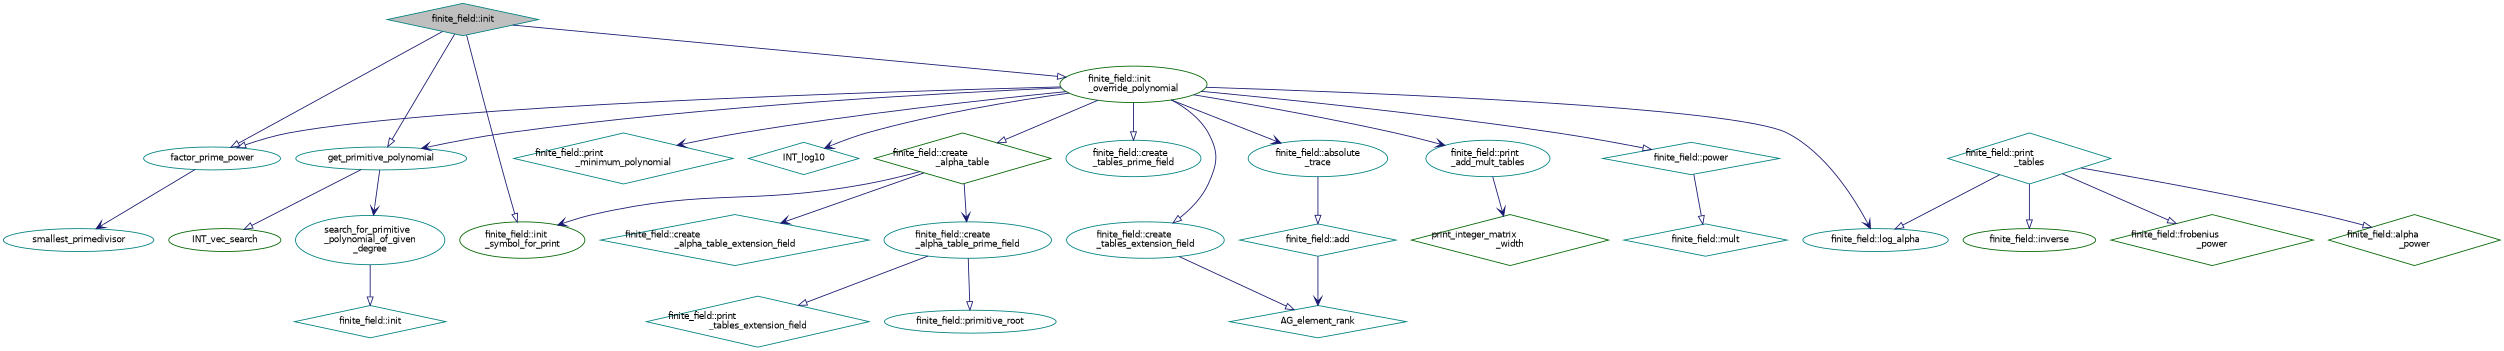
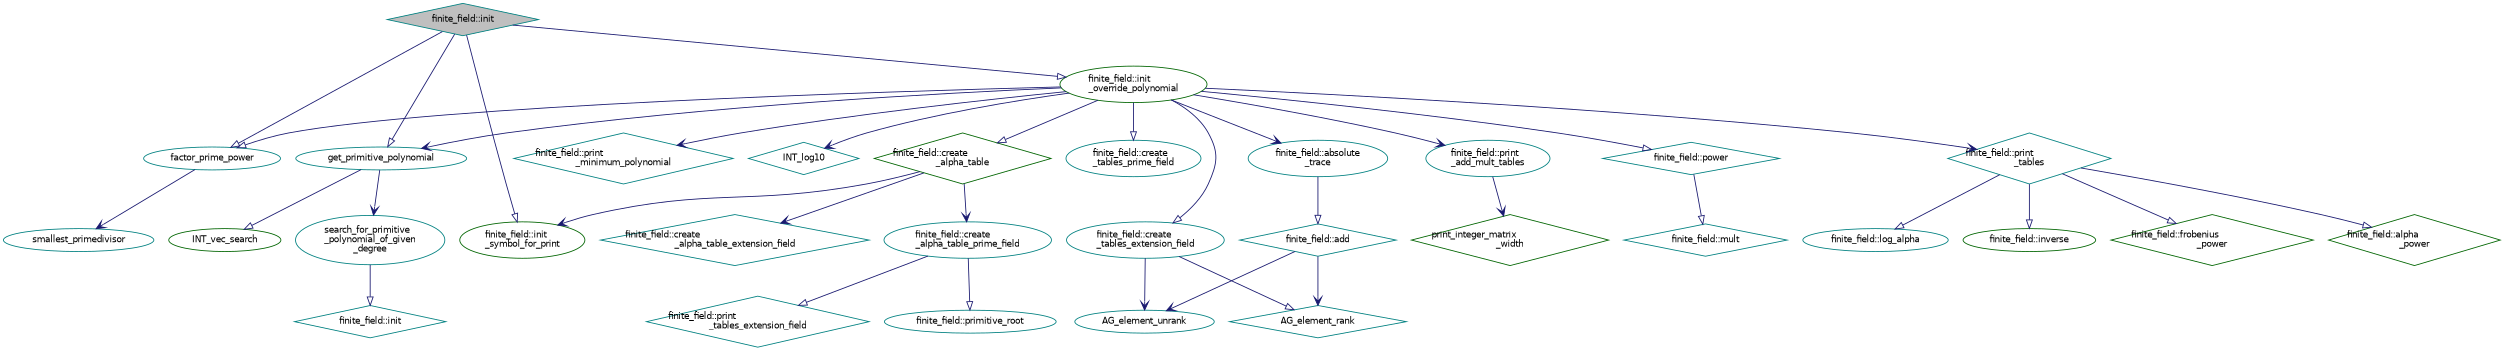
(1558, 104) -> (1587, 110)
none -> (1145, 322)
